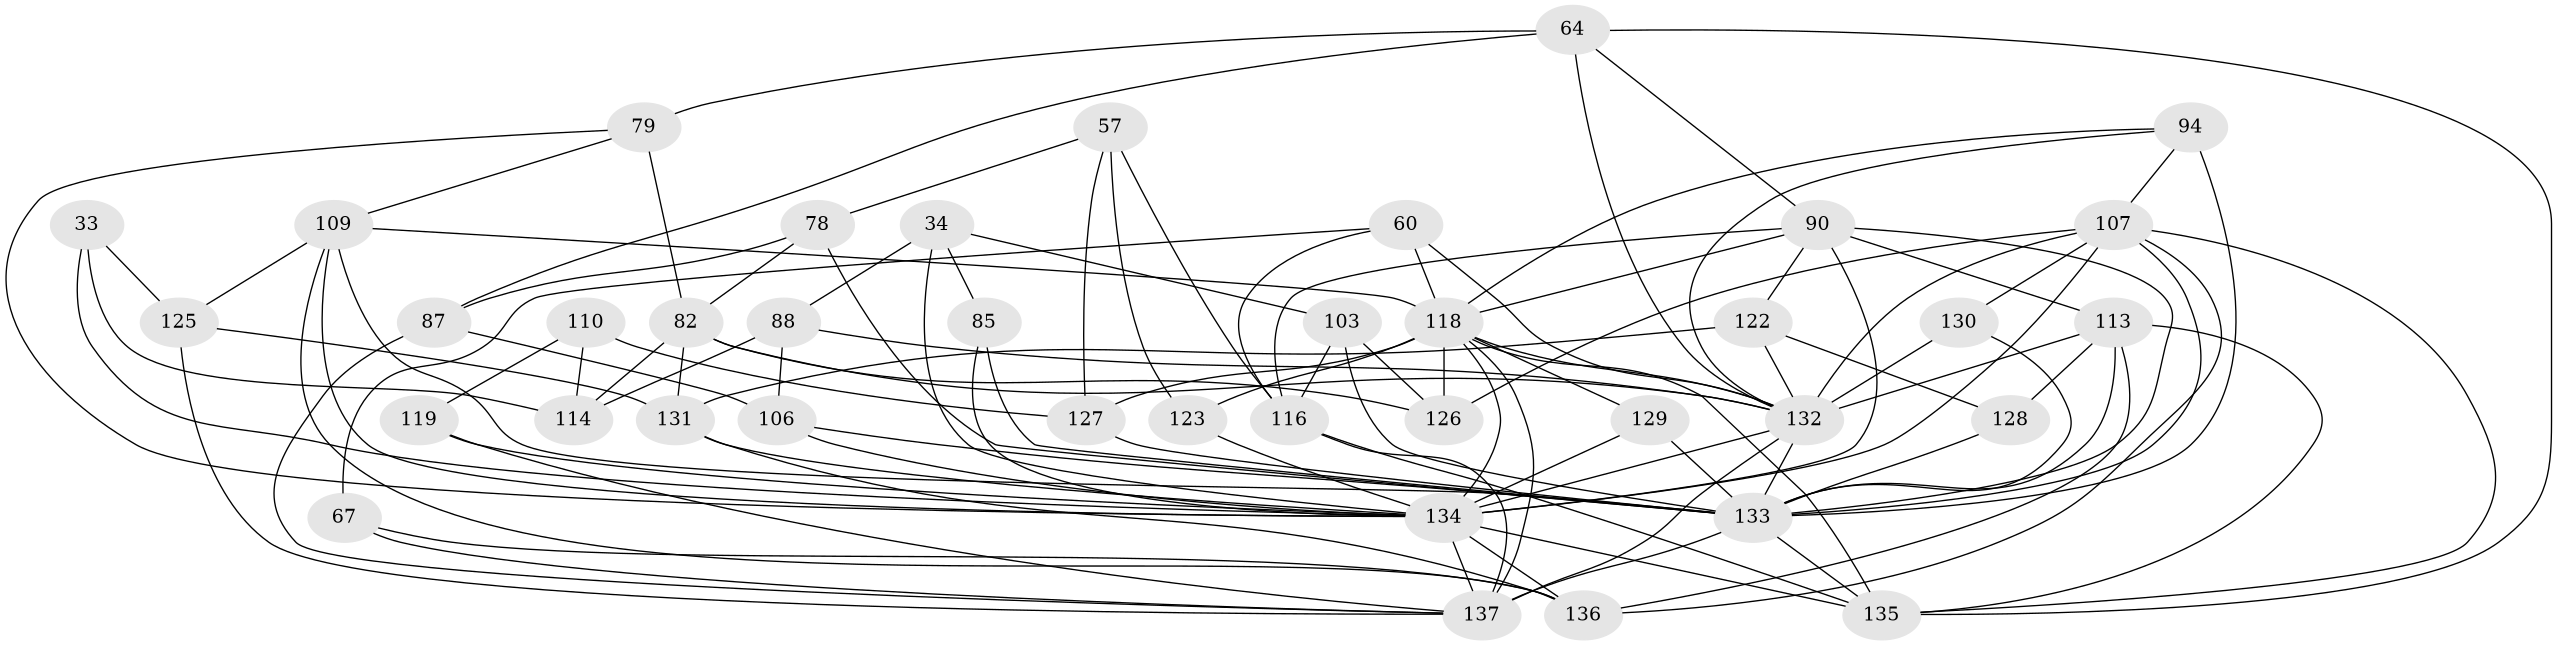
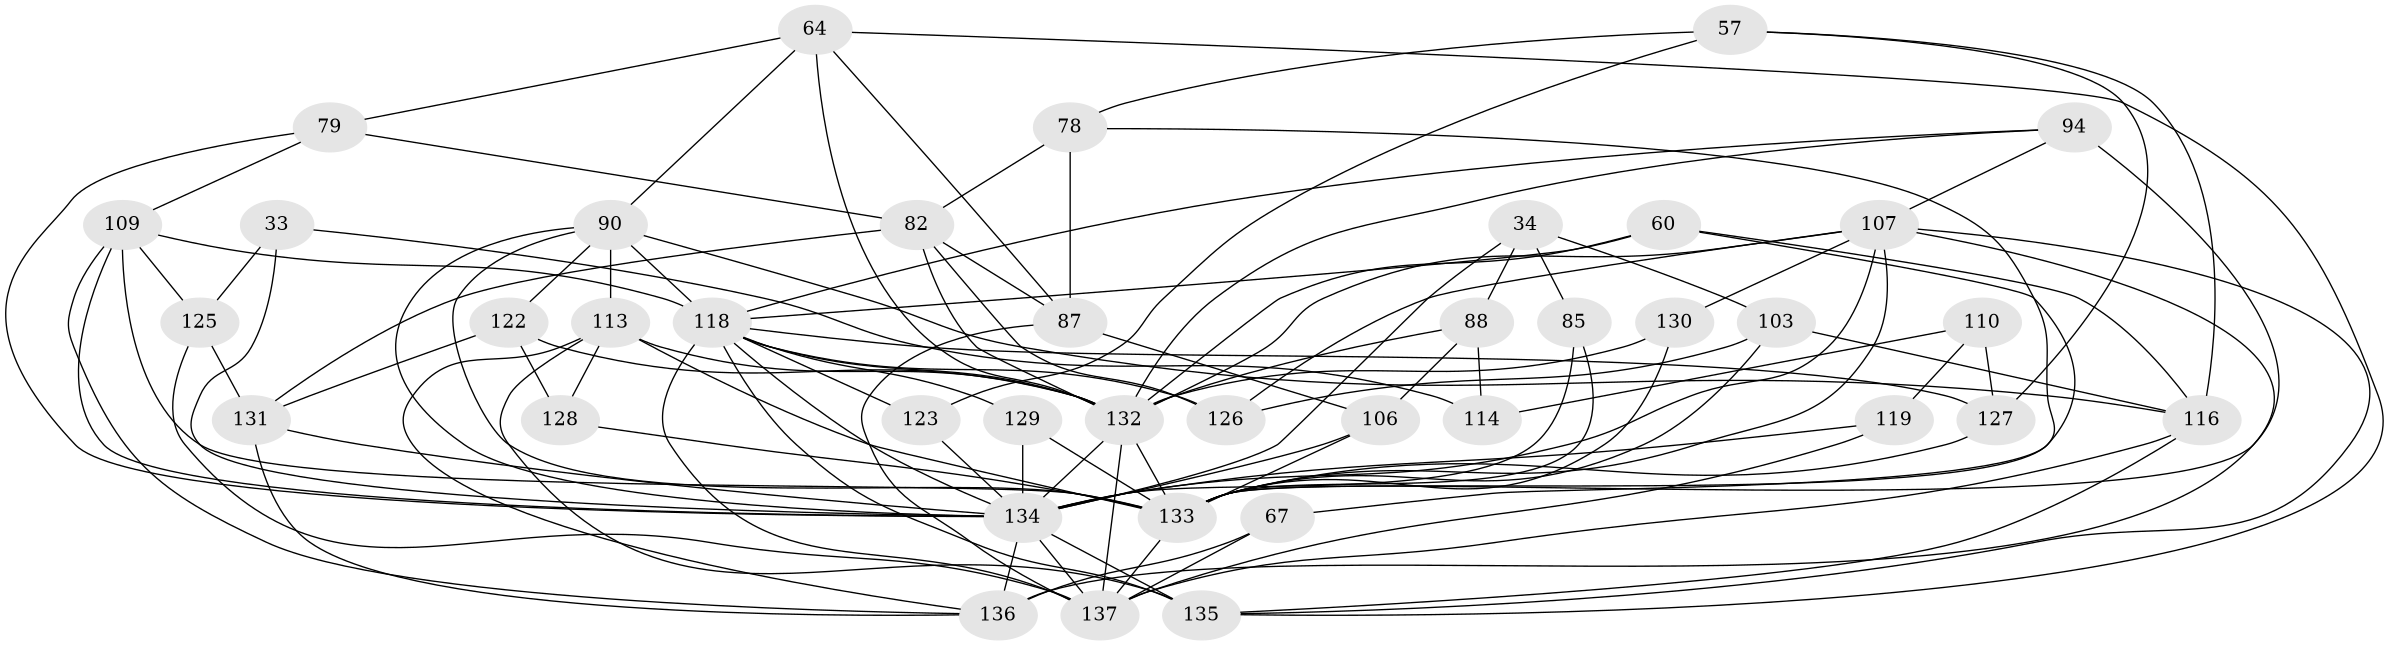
(639, 364) -> (994, 274)
(1809, 561) -> none
